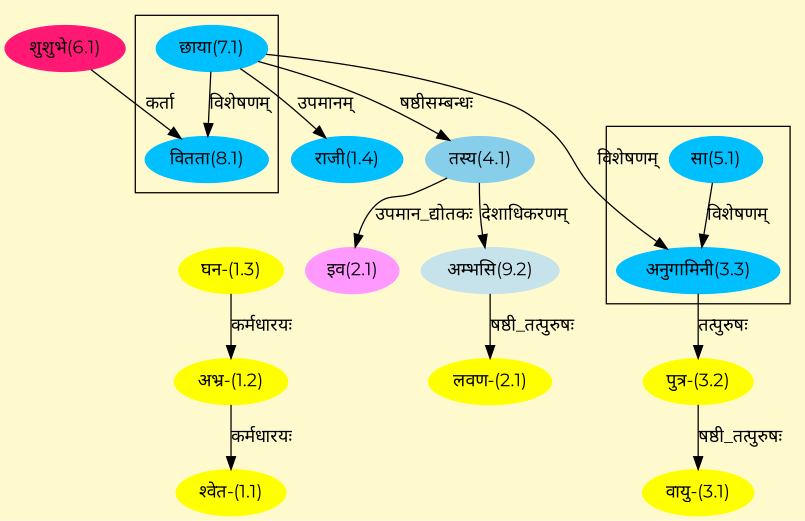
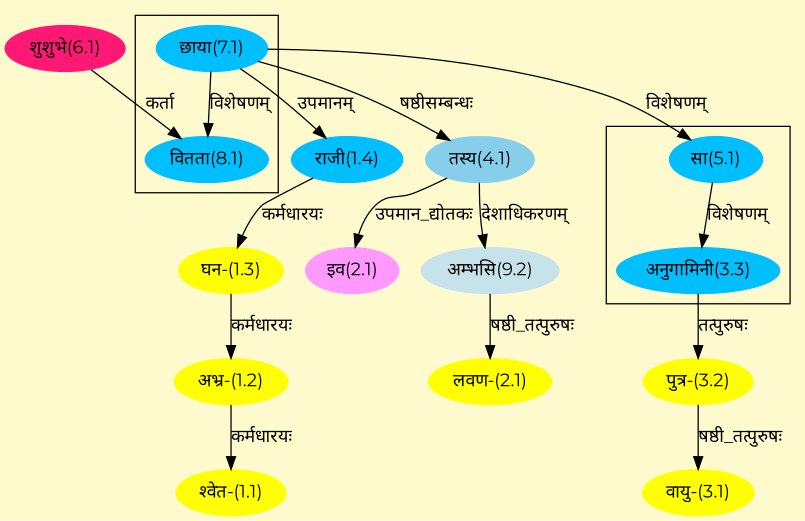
(488, 97) -> (479, 66)
none -> (269, 201)
